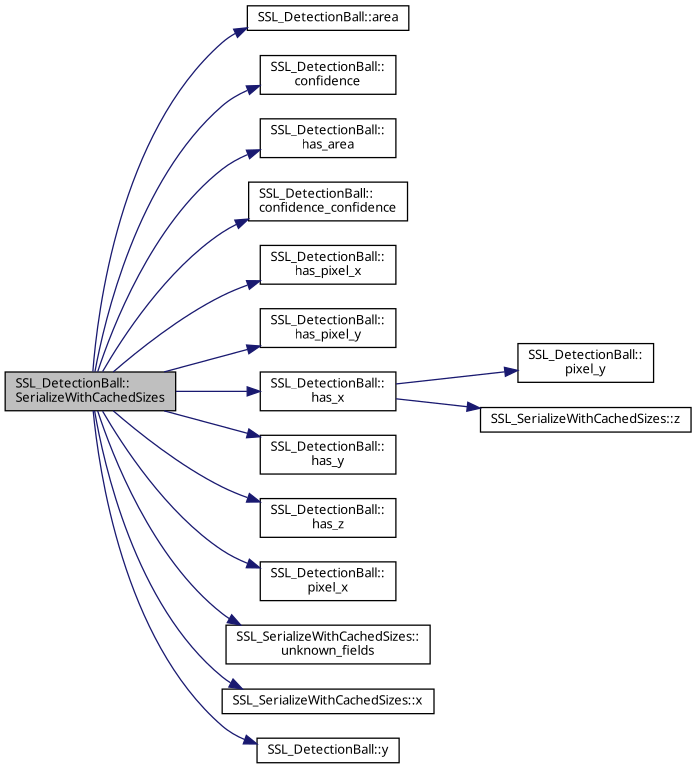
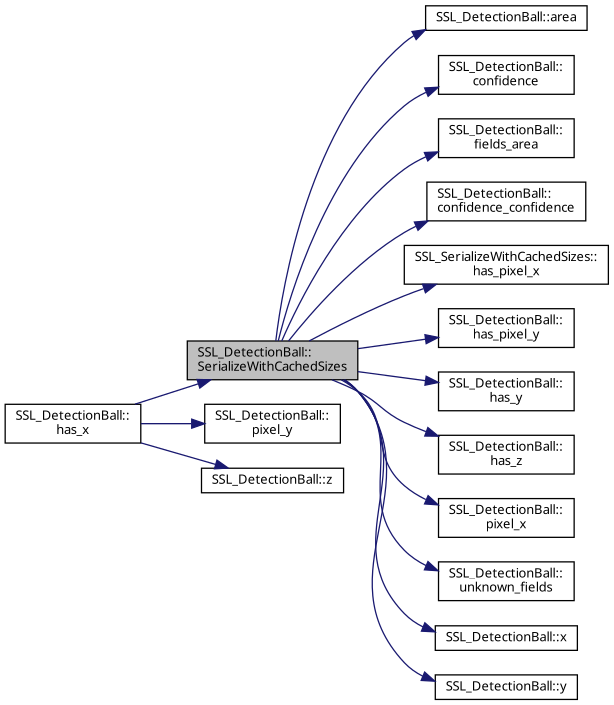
(328, 138) -> (506, 138)
(328, 265) -> (506, 265)
(211, 391) -> (167, 394)
(586, 420) -> (273, 480)
(328, 645) -> (506, 581)
(328, 701) -> (506, 638)
